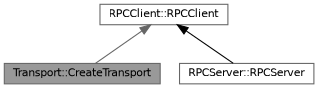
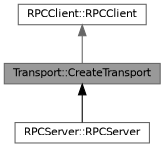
(210, 47) -> (82, 109)
